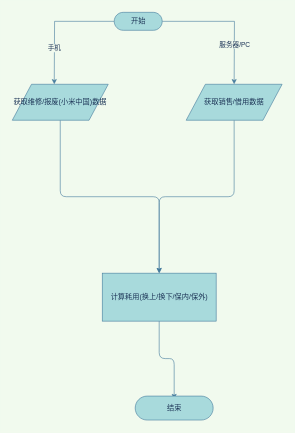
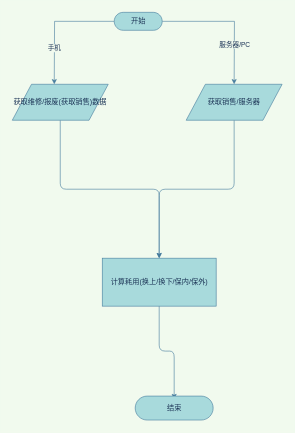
(60, 102) -> (60, 102)
(234, 102) -> (234, 102)
(159, 297) -> (159, 282)
